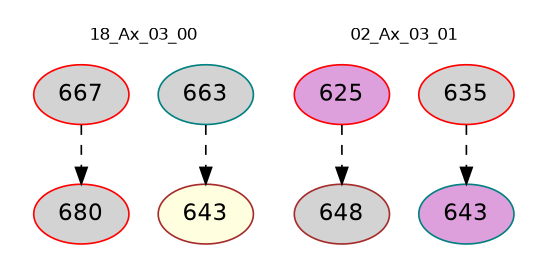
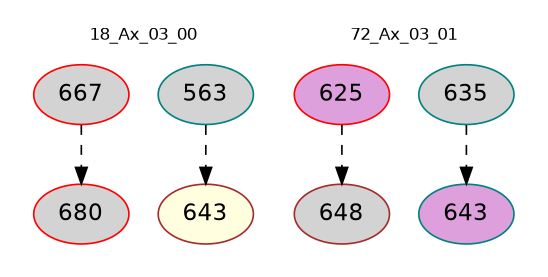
(404, 36) -> (404, 36)
(206, 95) -> (206, 95)
(466, 95) -> (466, 95)
